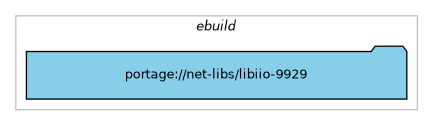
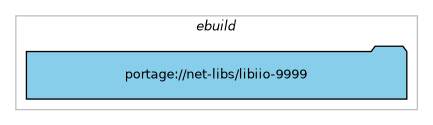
(217, 75) -> (217, 75)
